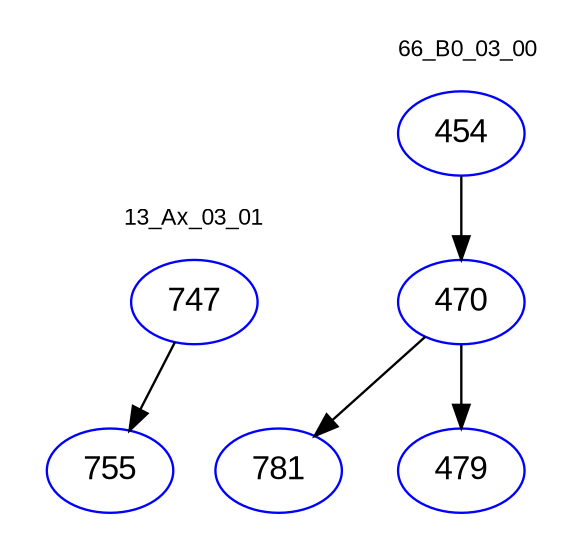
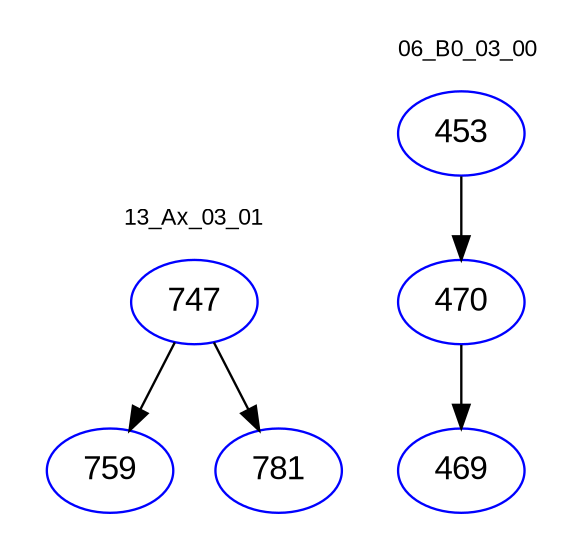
(468, 50) -> (468, 50)
(461, 133) -> (461, 133)
(395, 364) -> (231, 376)
(110, 471) -> (110, 471)
(461, 471) -> (461, 471)
